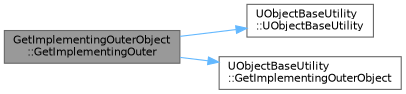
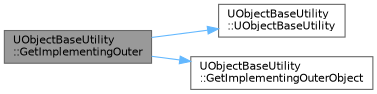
(92, 47) -> (78, 47)
